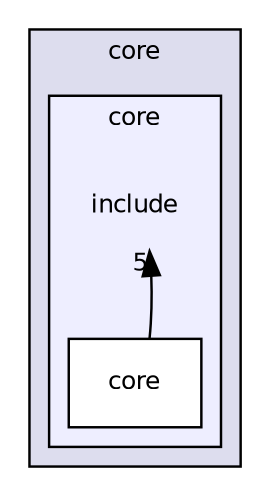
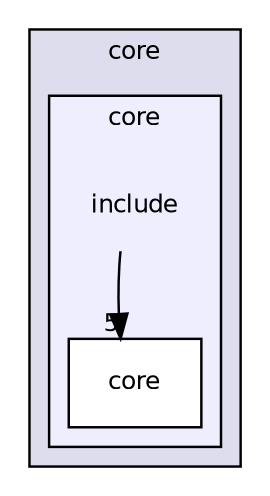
(151, 307) -> (119, 283)
